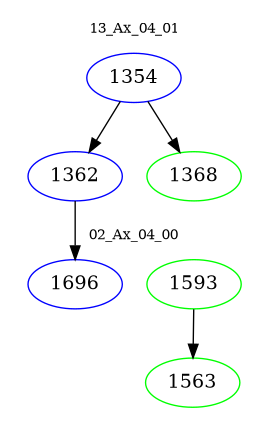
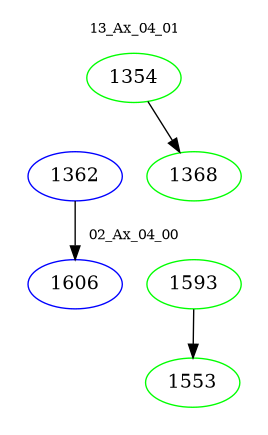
(134, 78) -> (134, 78)
(108, 121) -> none
(75, 284) -> (75, 284)
(193, 383) -> (193, 383)
